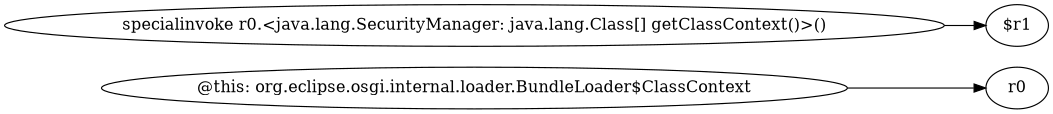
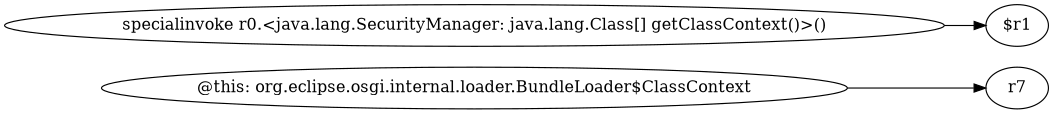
(1017, 88) -> (1017, 88)
